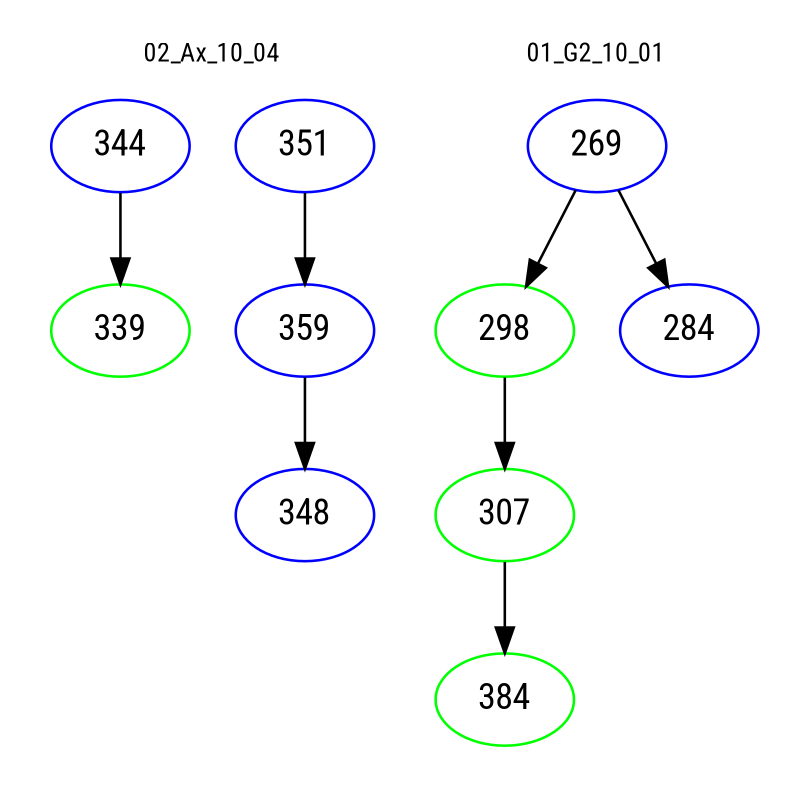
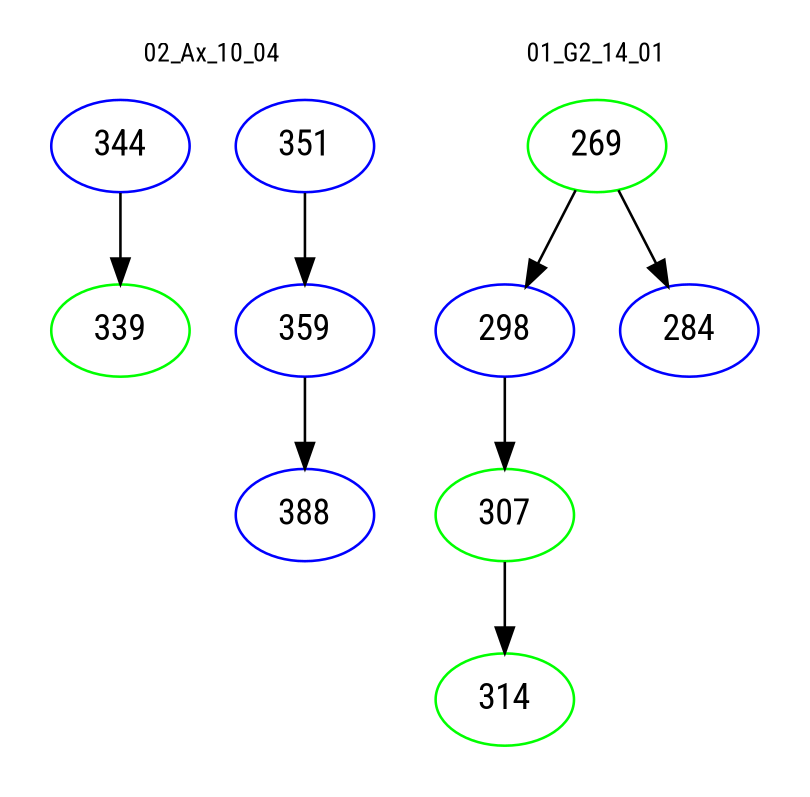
(597, 55) -> (597, 55)
(597, 146) -> (597, 146)
(505, 331) -> (505, 331)
(305, 515) -> (305, 515)
(505, 700) -> (505, 700)
